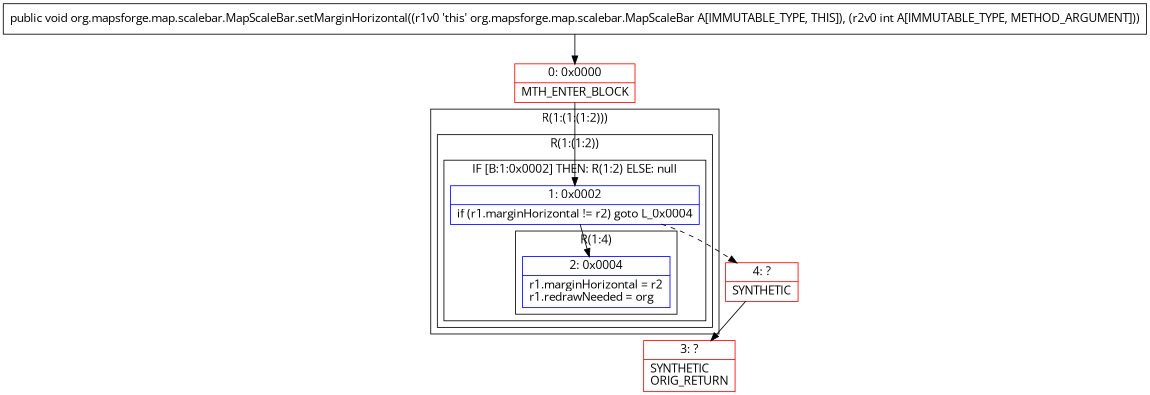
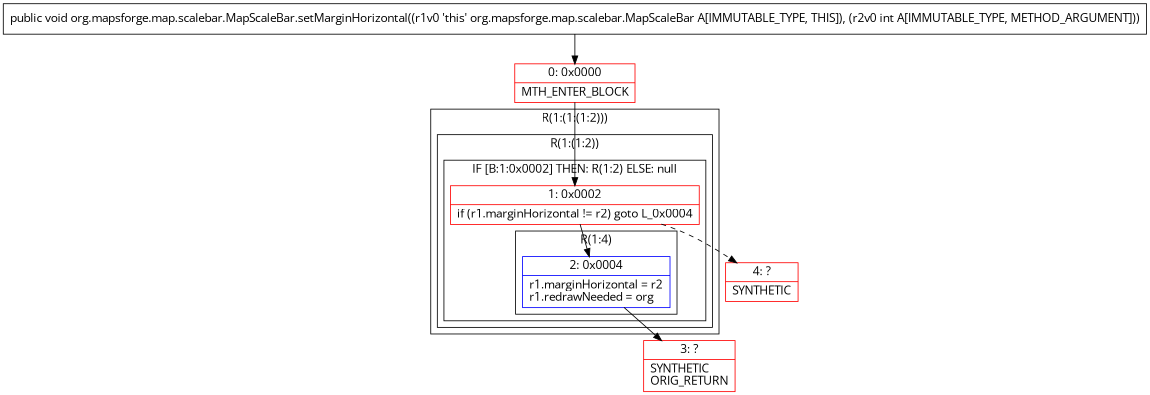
(575, 205) -> (575, 205)
(731, 318) -> (640, 321)
